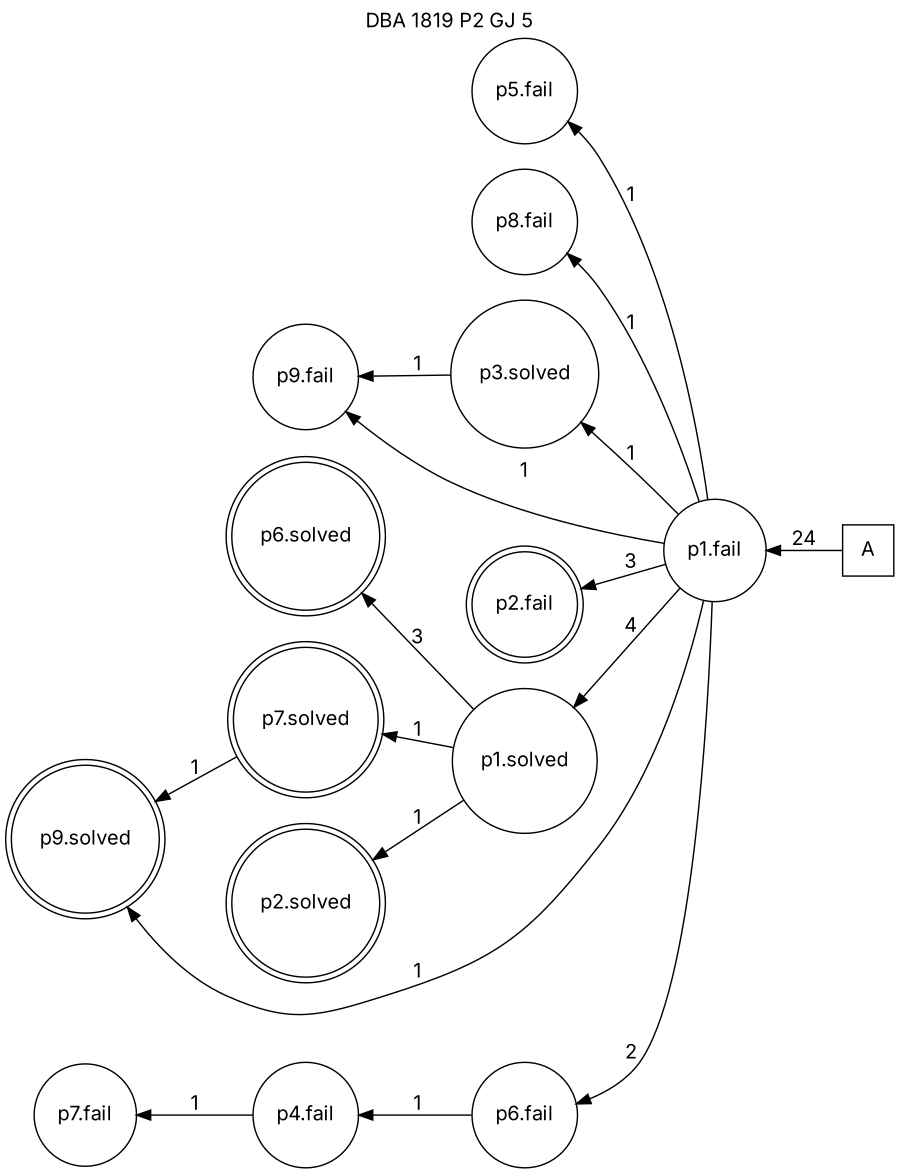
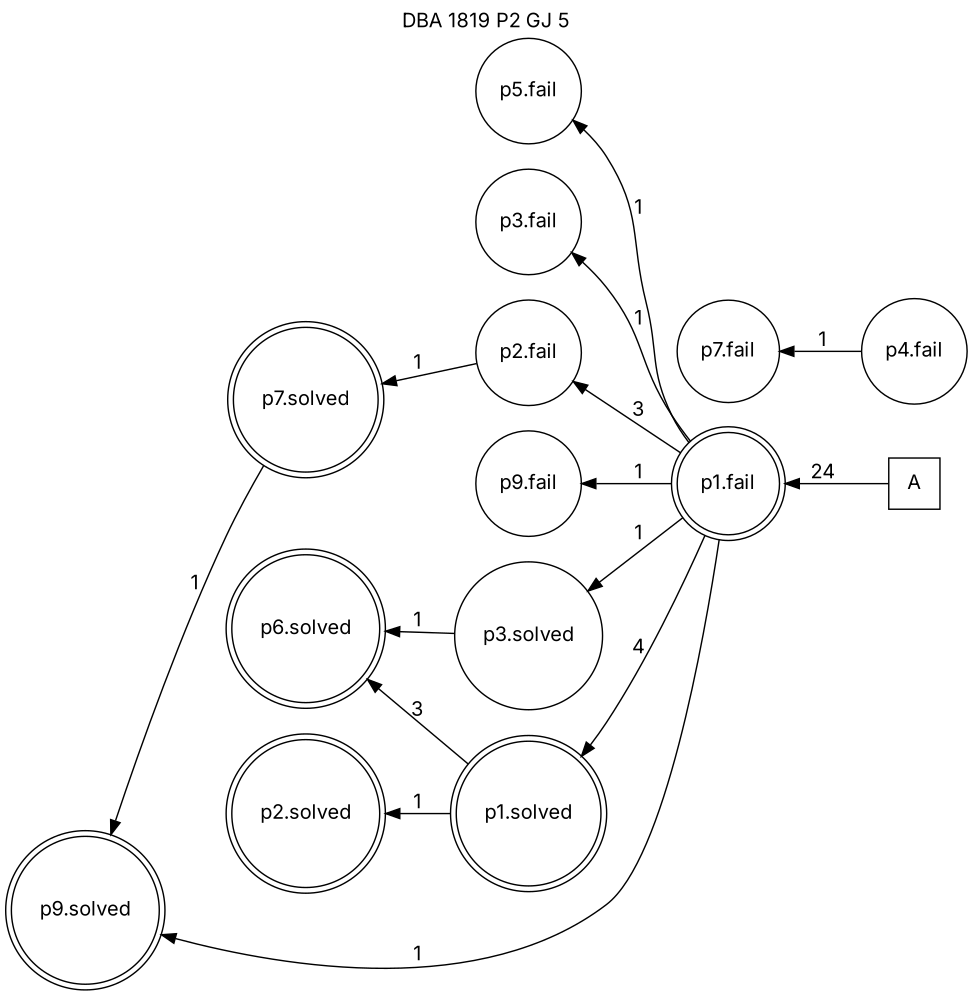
(525, 222) -> (529, 222)
(412, 376) -> (427, 633)
(715, 550) -> (728, 484)
(525, 605) -> (529, 353)
(425, 742) -> (436, 372)
(525, 761) -> (529, 814)
(525, 1115) -> none
